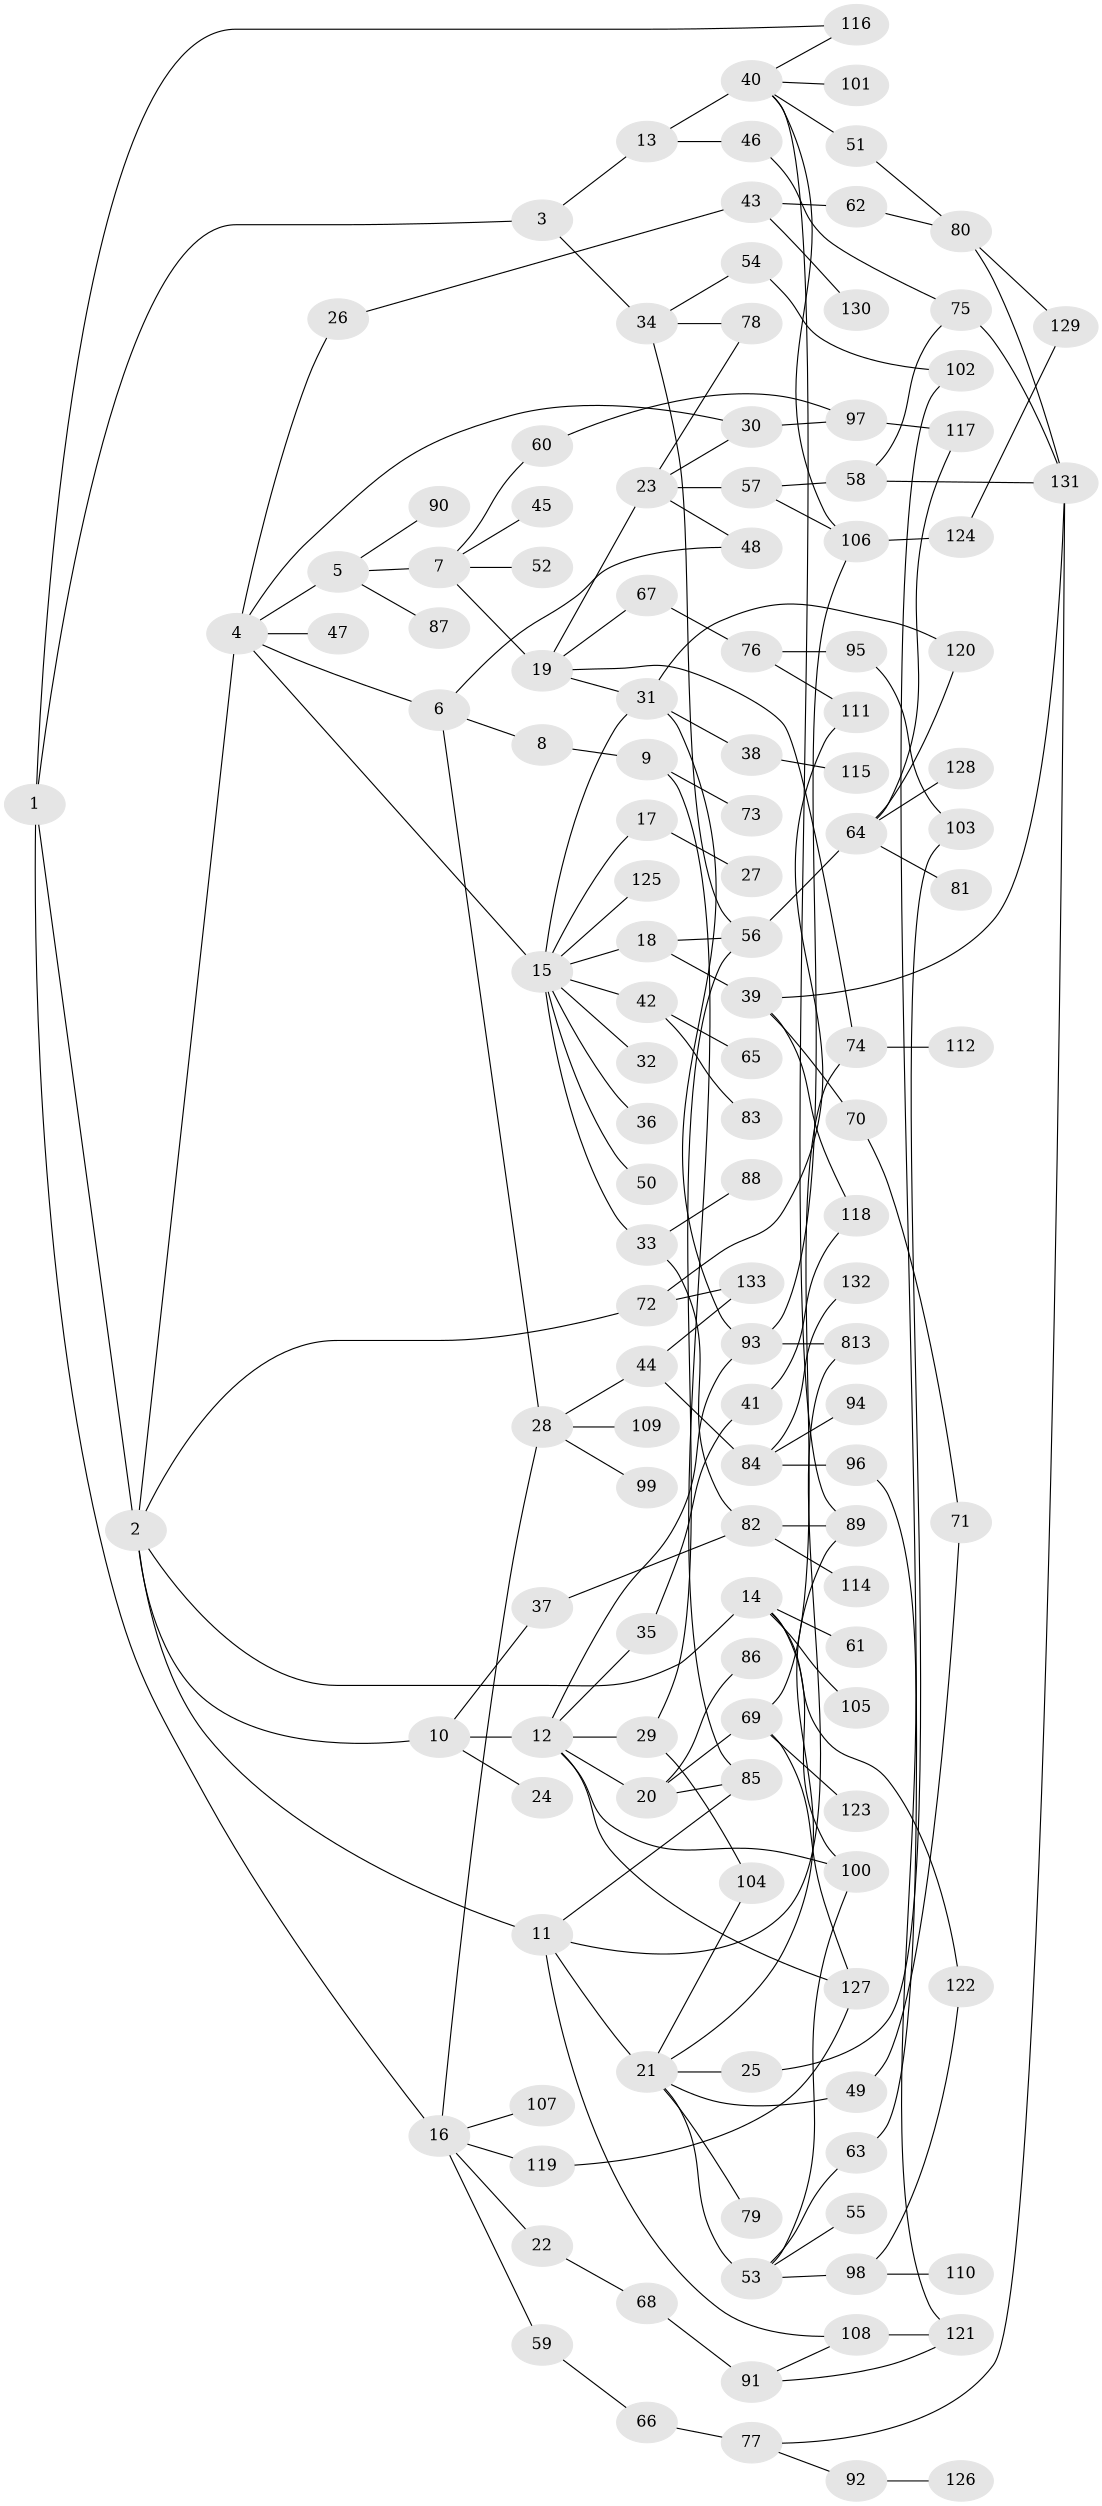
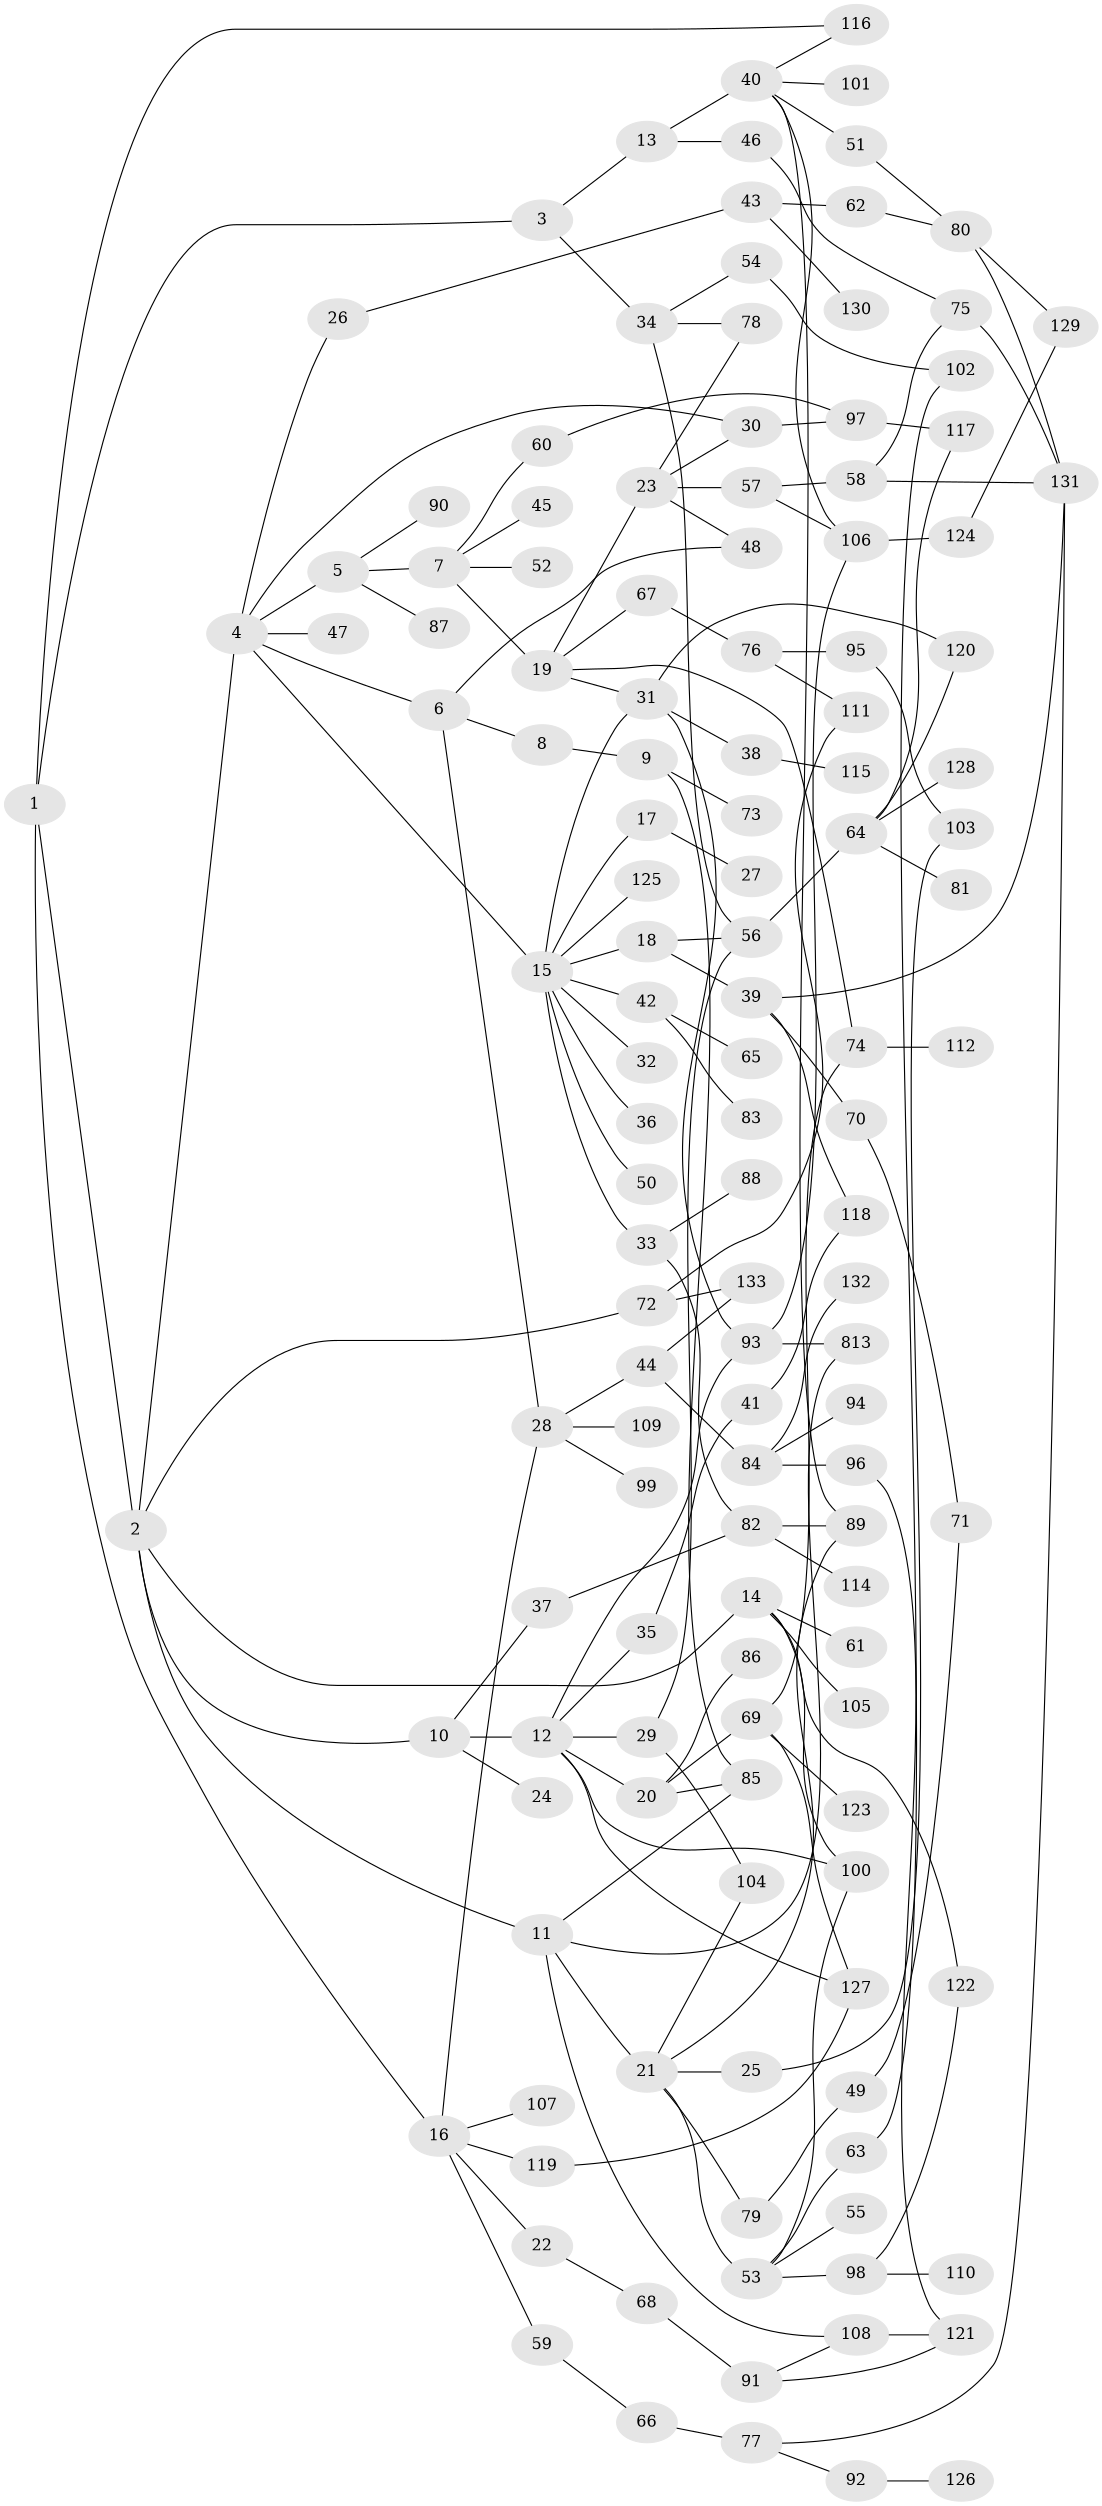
(748, 2106) -> (802, 2154)
